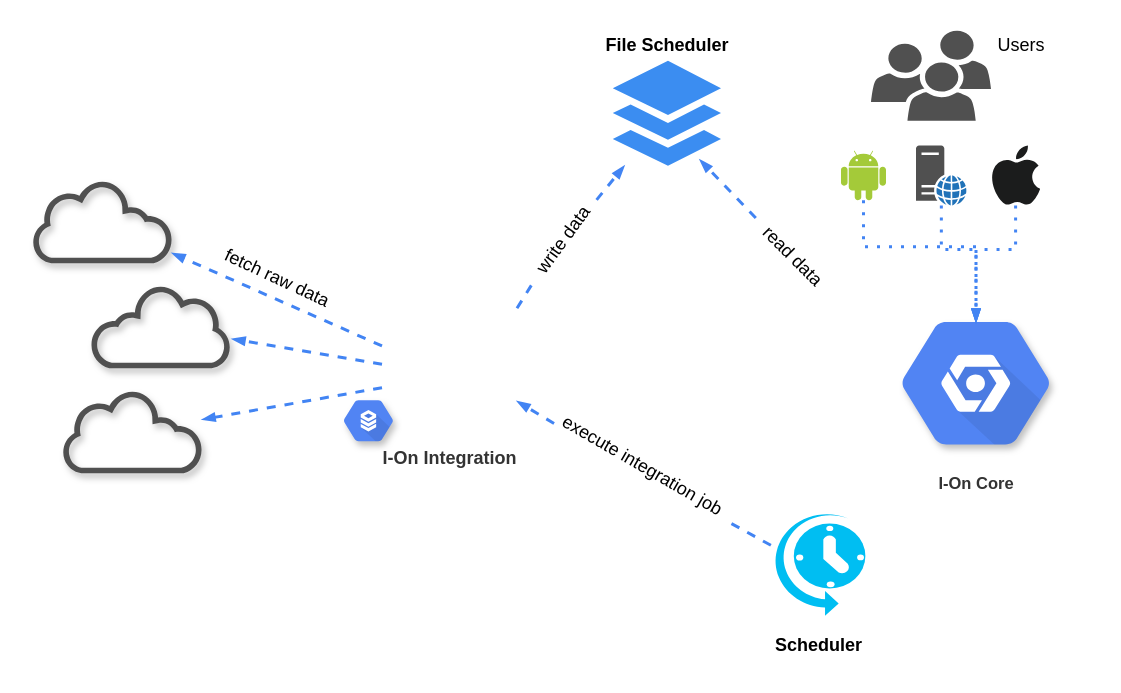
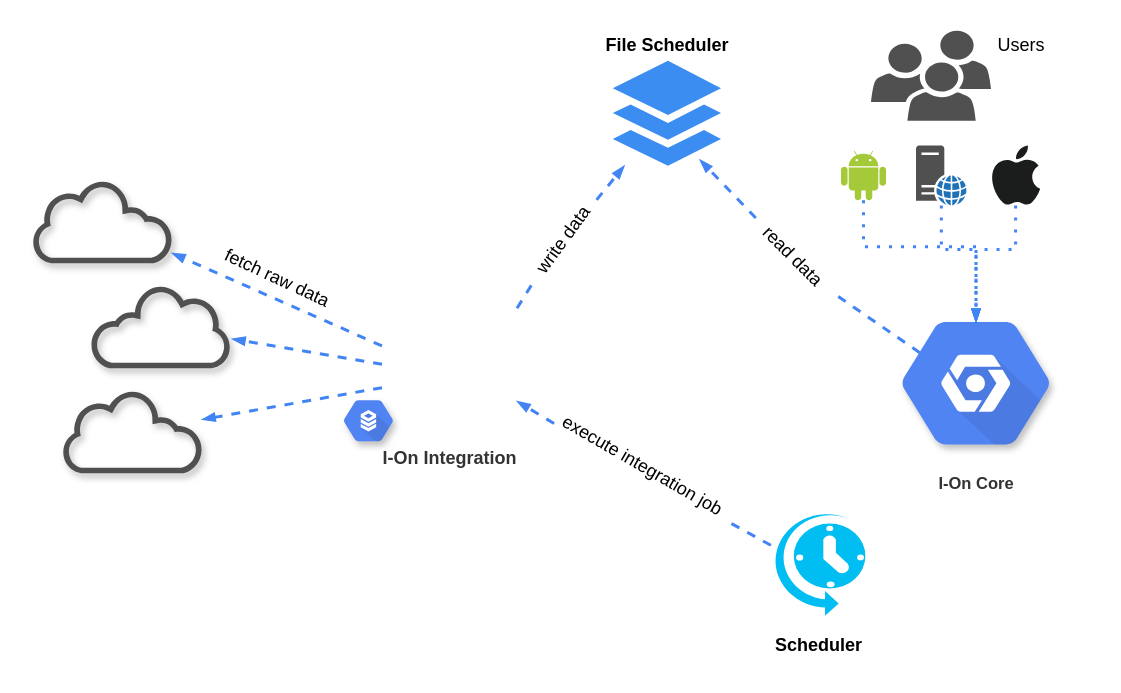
none -> (880, 325)
